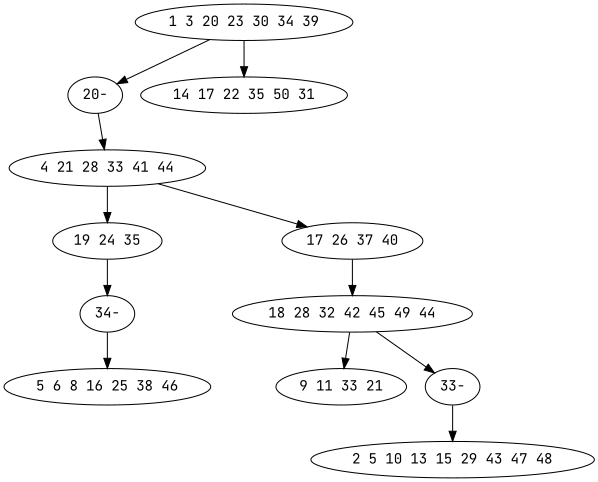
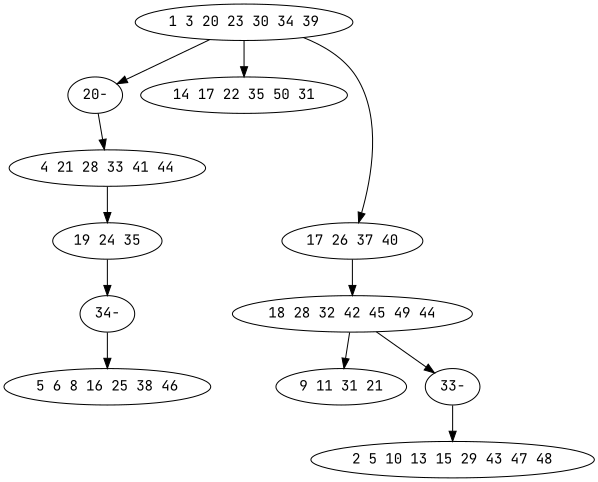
(228, 204) -> (370, 111)
(341, 387) -> (341, 387)
